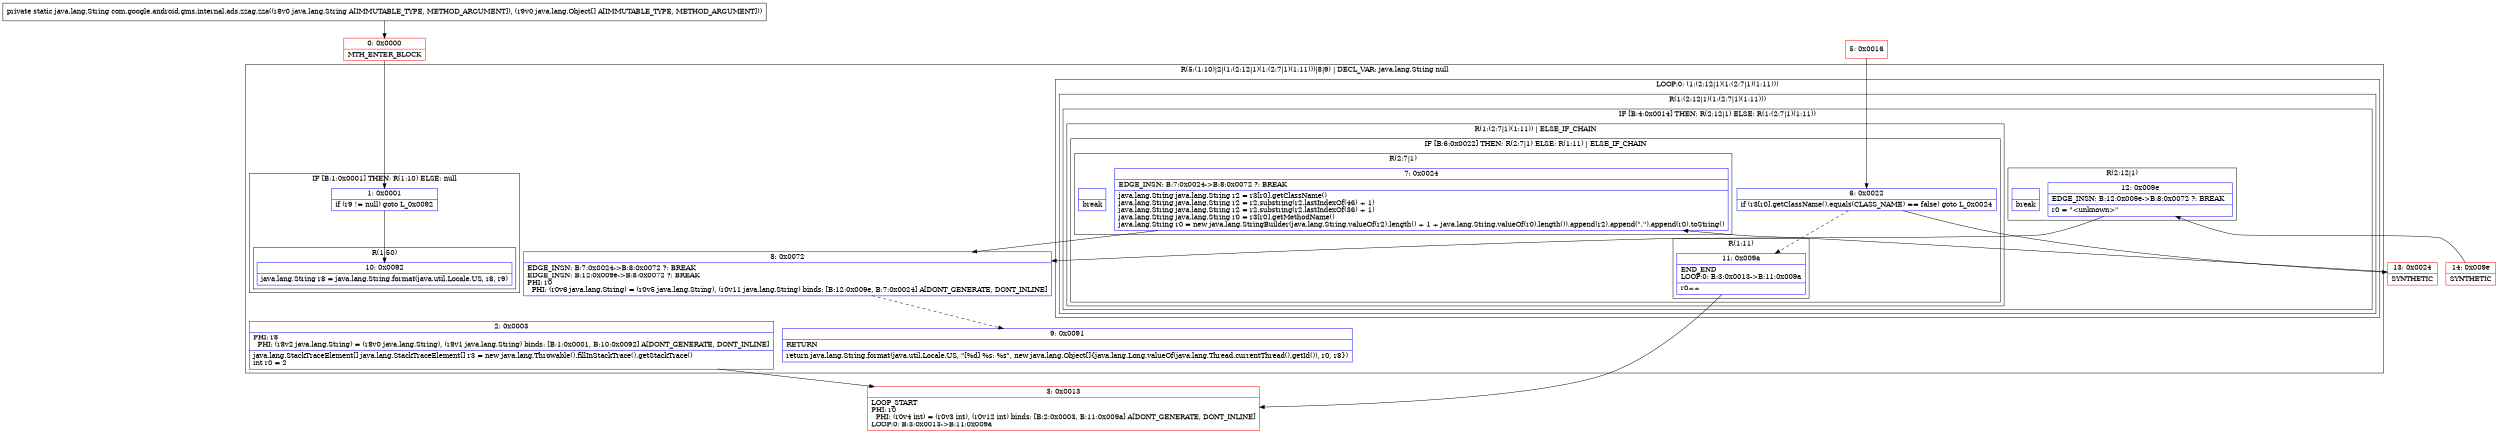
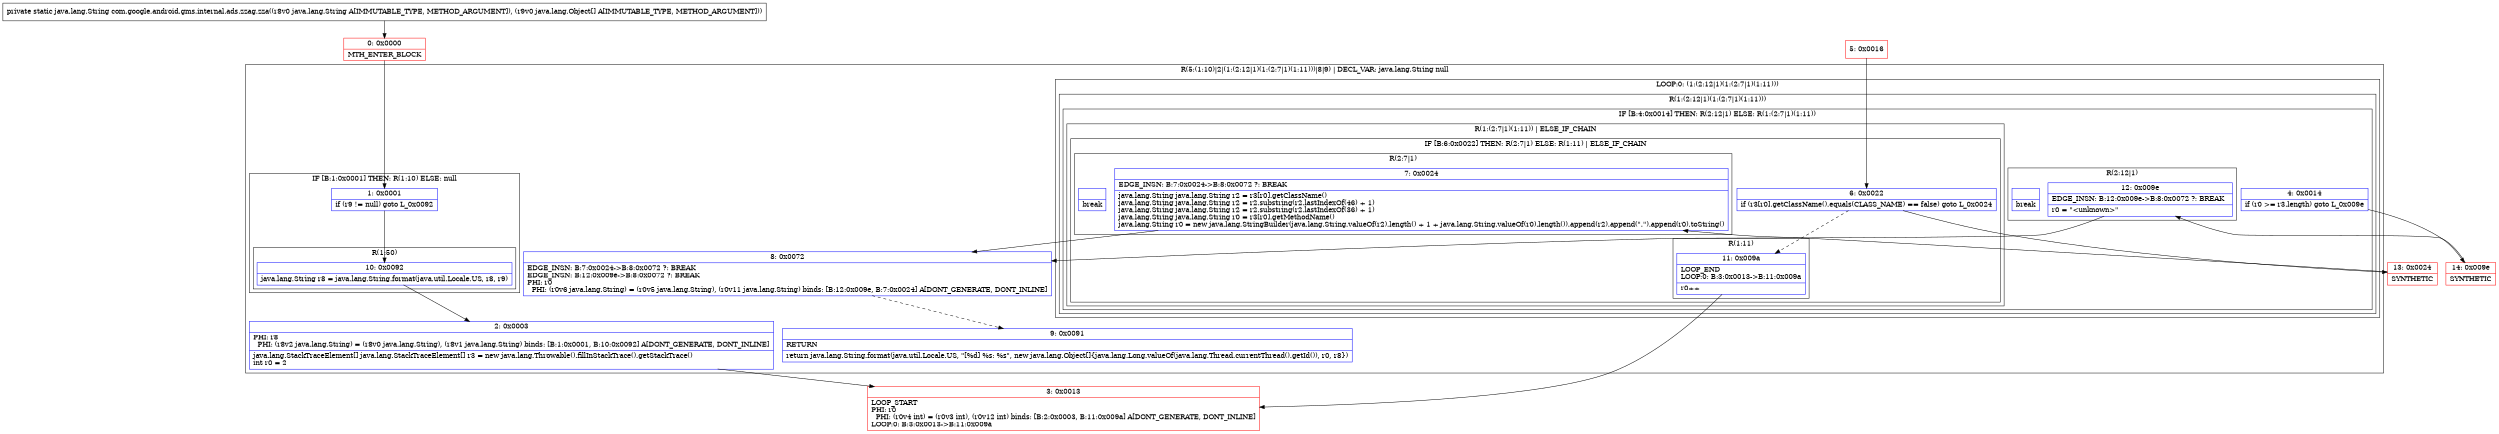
none -> (2305, 200)
(1699, 270) -> (1700, 270)
none -> (434, 302)
